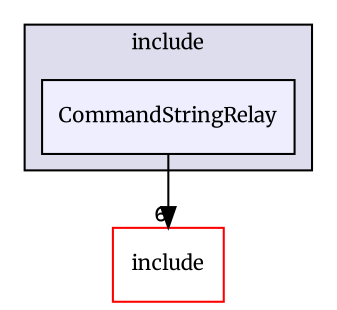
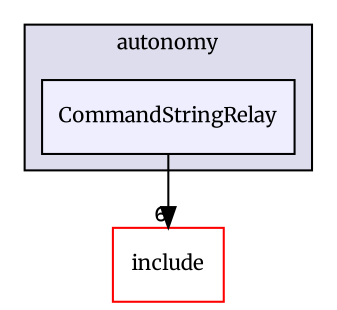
(168, 44) -> (168, 44)
